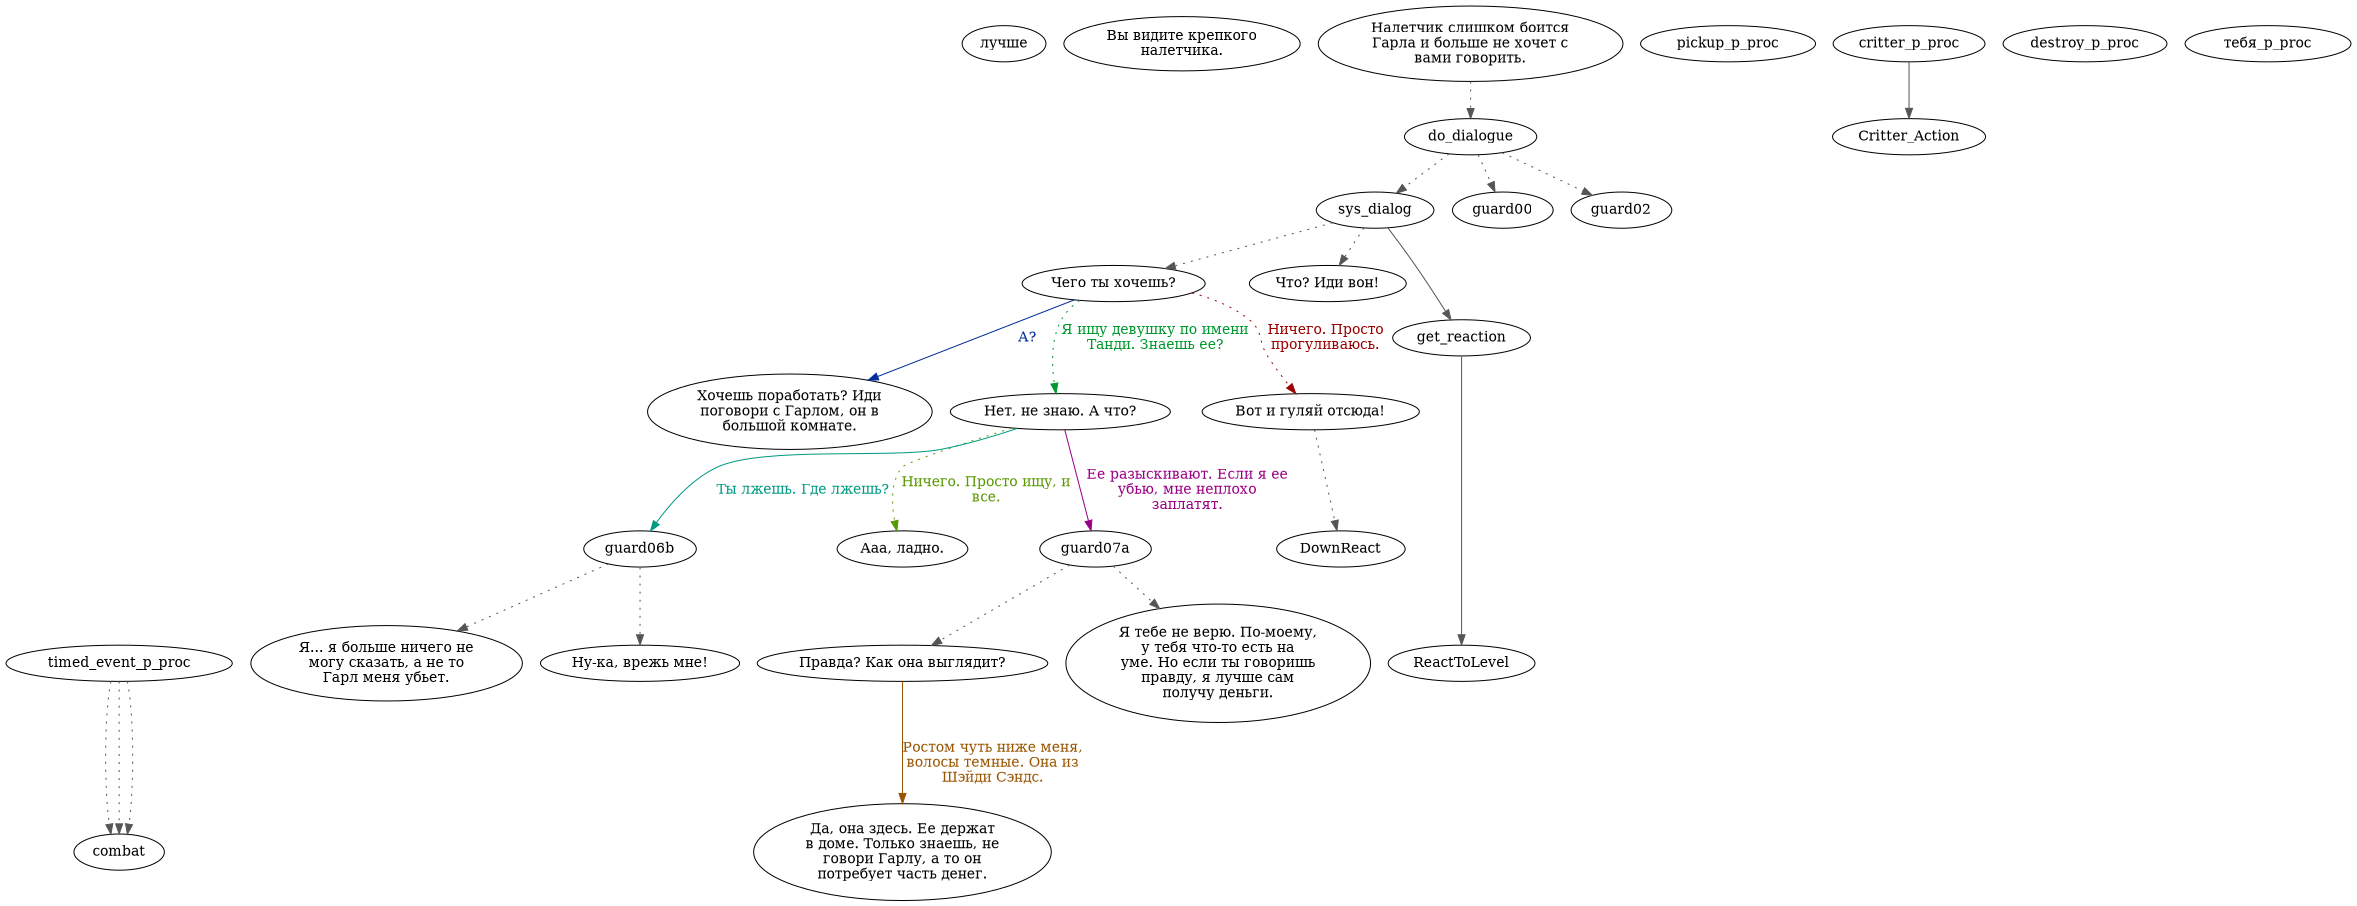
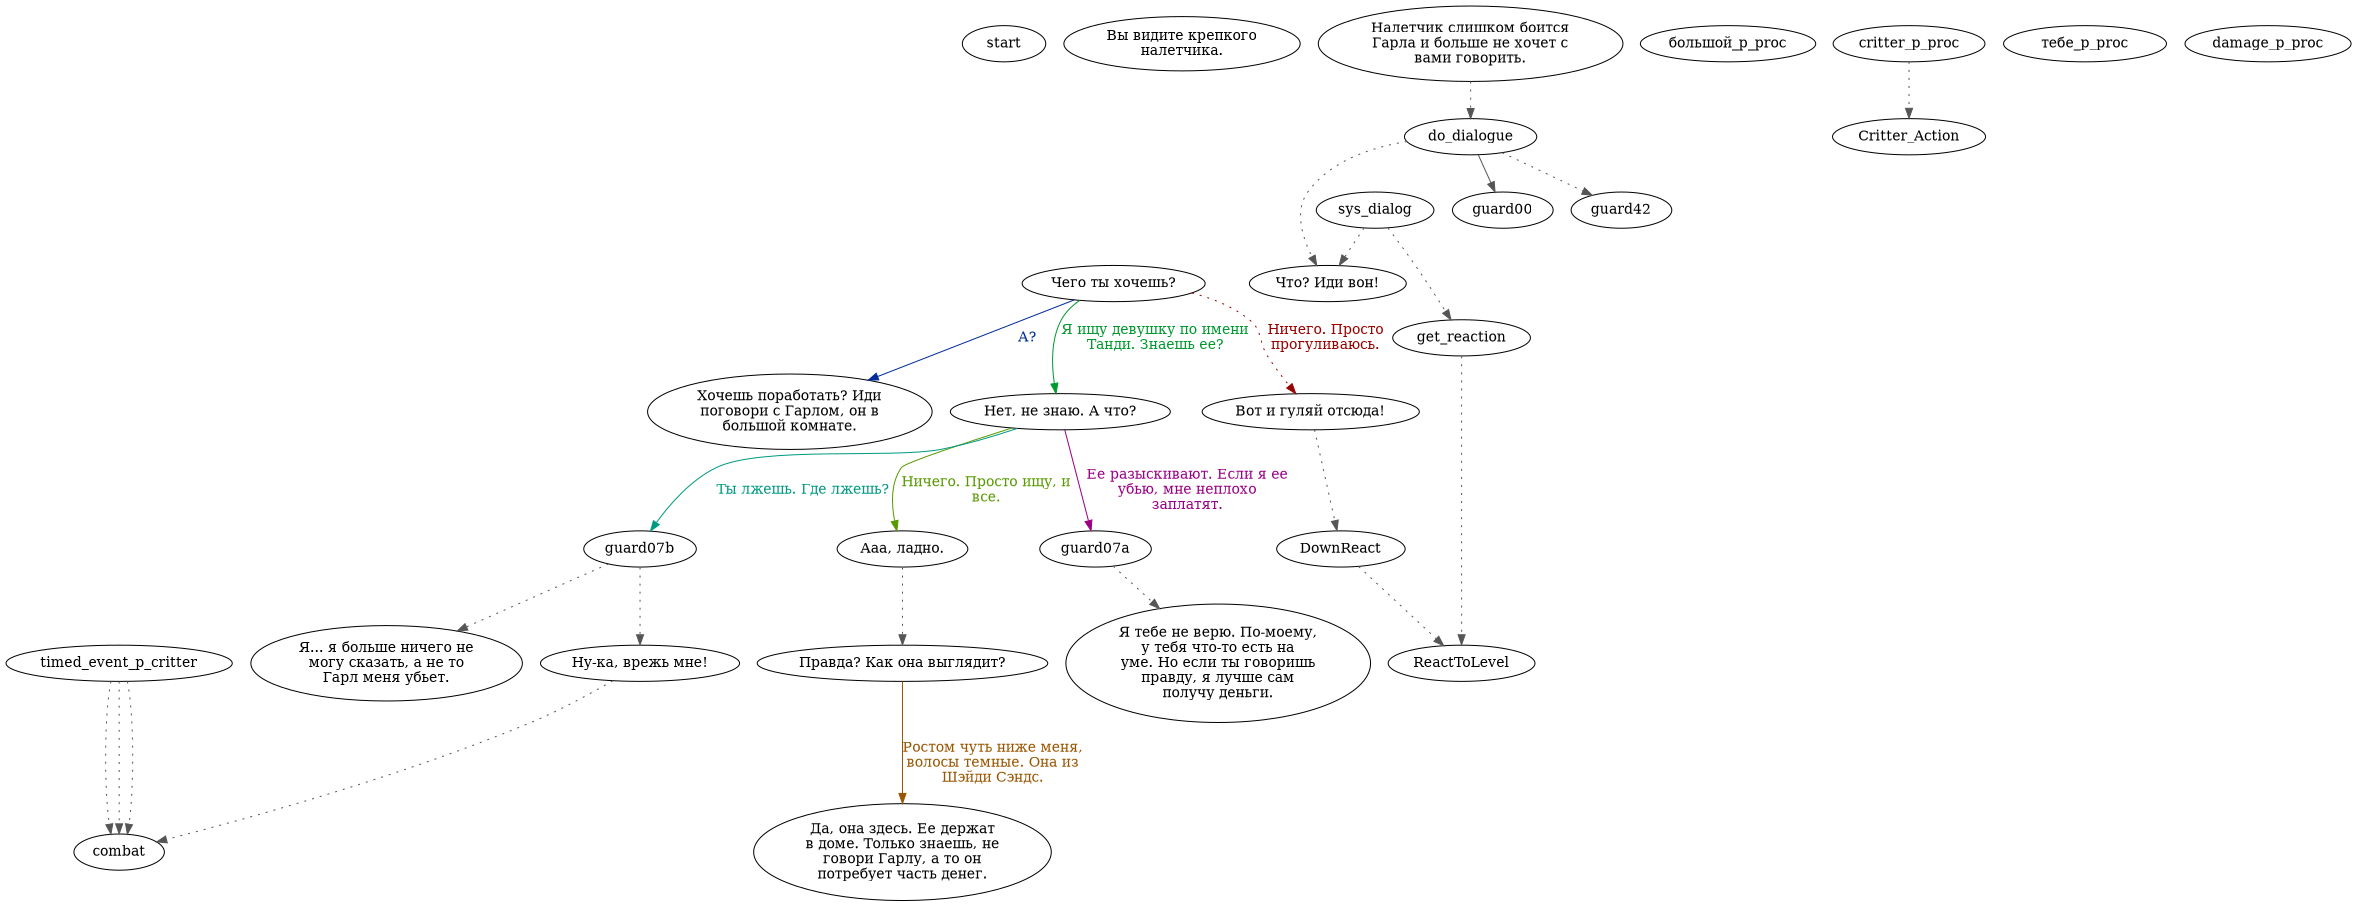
(1004, 44) -> (1004, 44)
(1728, 44) -> (1728, 44)
(2085, 44) -> (2085, 44)
(2268, 44) -> (2268, 44)
(1909, 85) -> (1909, 85)
(1485, 169) -> (1485, 169)
(1427, 171) -> (1324, 175)
(1621, 210) -> (1621, 210)
(1254, 244) -> none
(1418, 269) -> (1418, 269)
(1055, 338) -> (1055, 338)
(922, 458) -> (922, 458)
(1462, 495) -> (1462, 495)
(640, 549) -> (640, 549)
(1005, 603) -> (902, 601)
none -> (1397, 603)
(119, 663) -> (119, 663)
none -> (394, 773)
